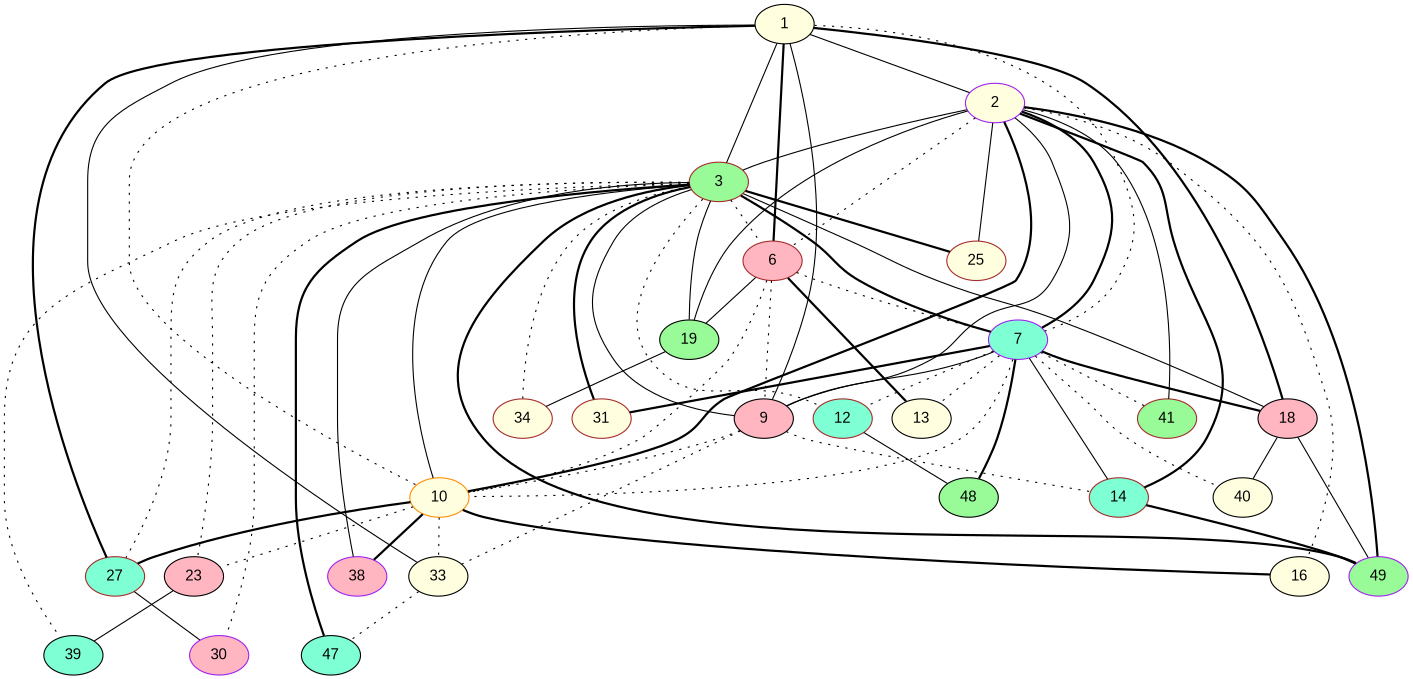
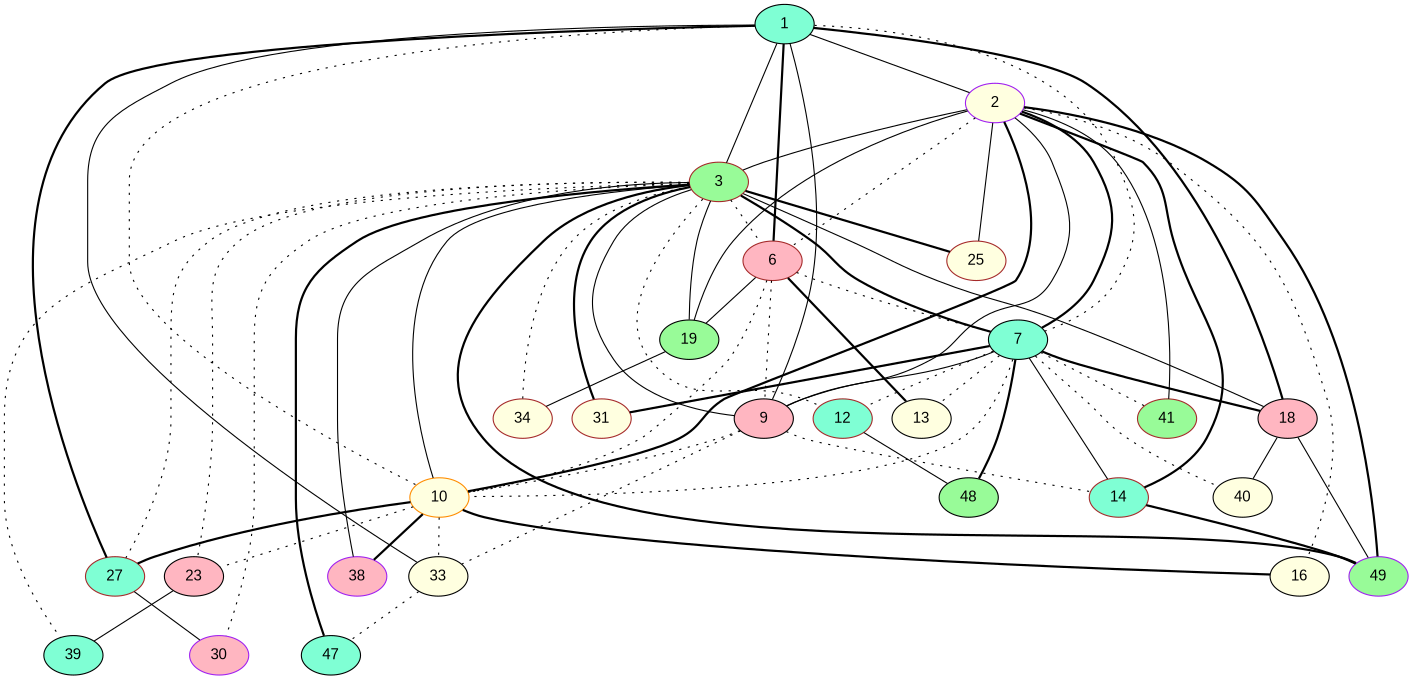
(785, 24) -> (785, 24)
(1018, 340) -> (1018, 340)
